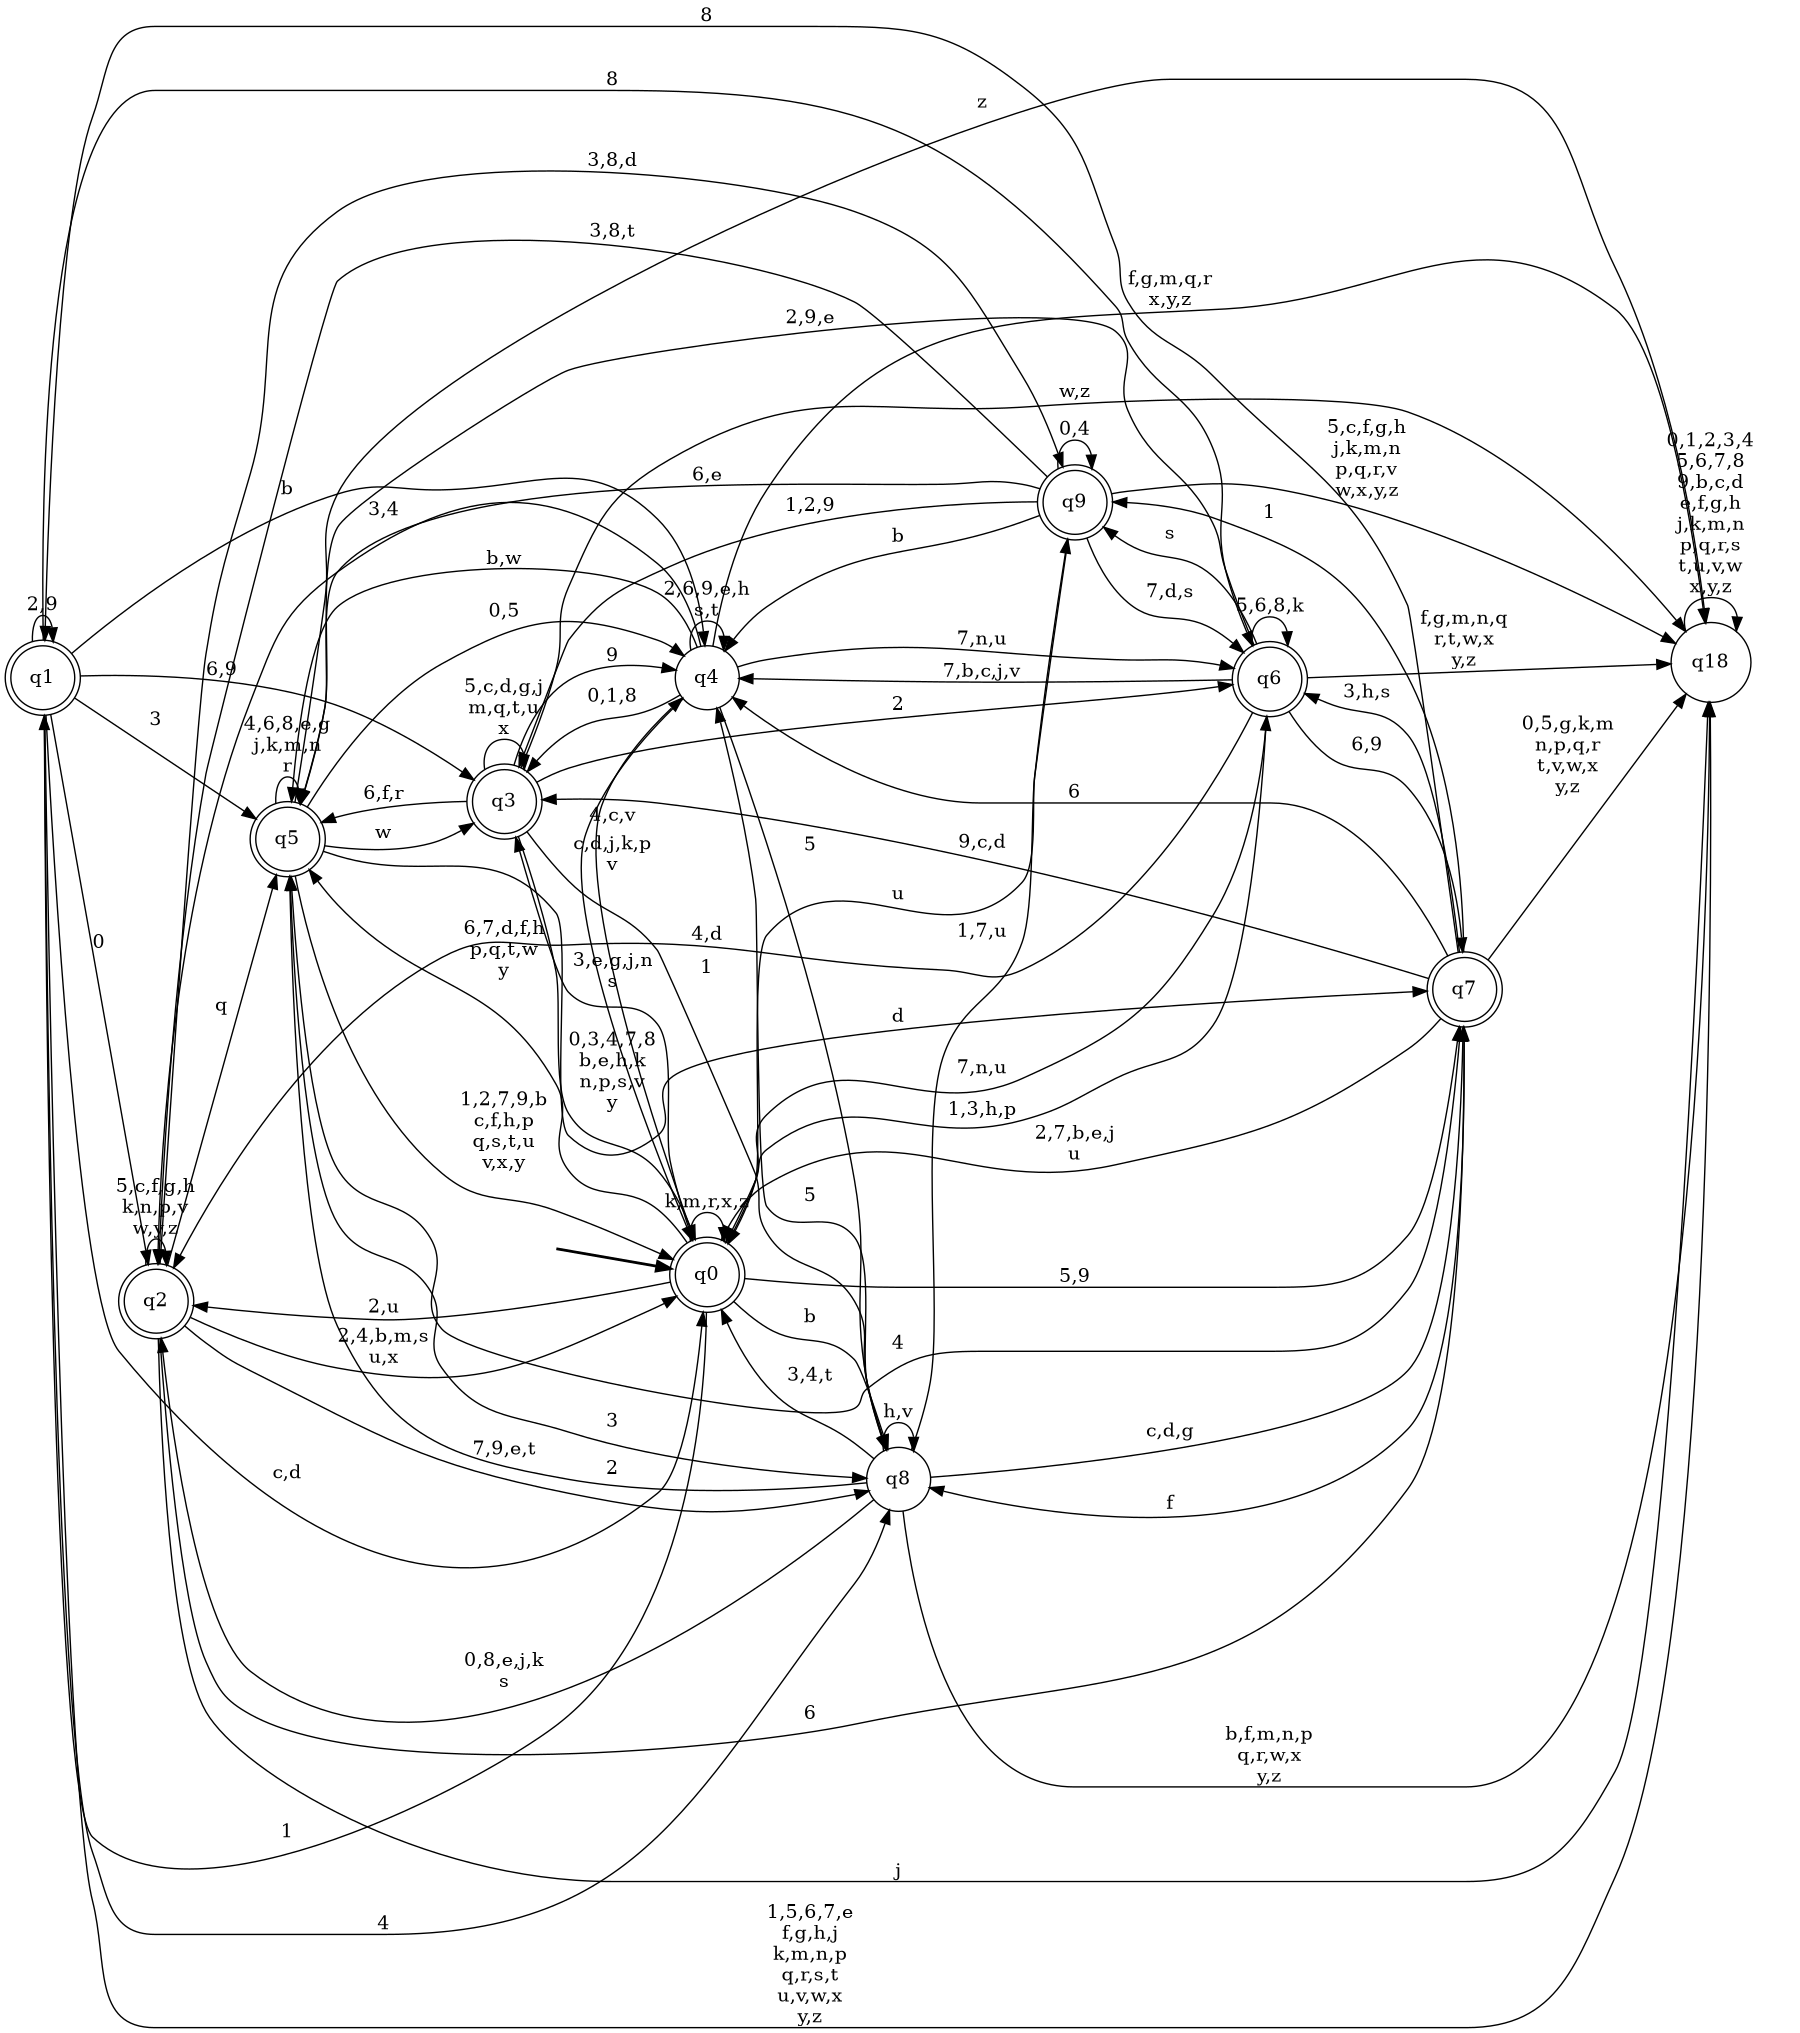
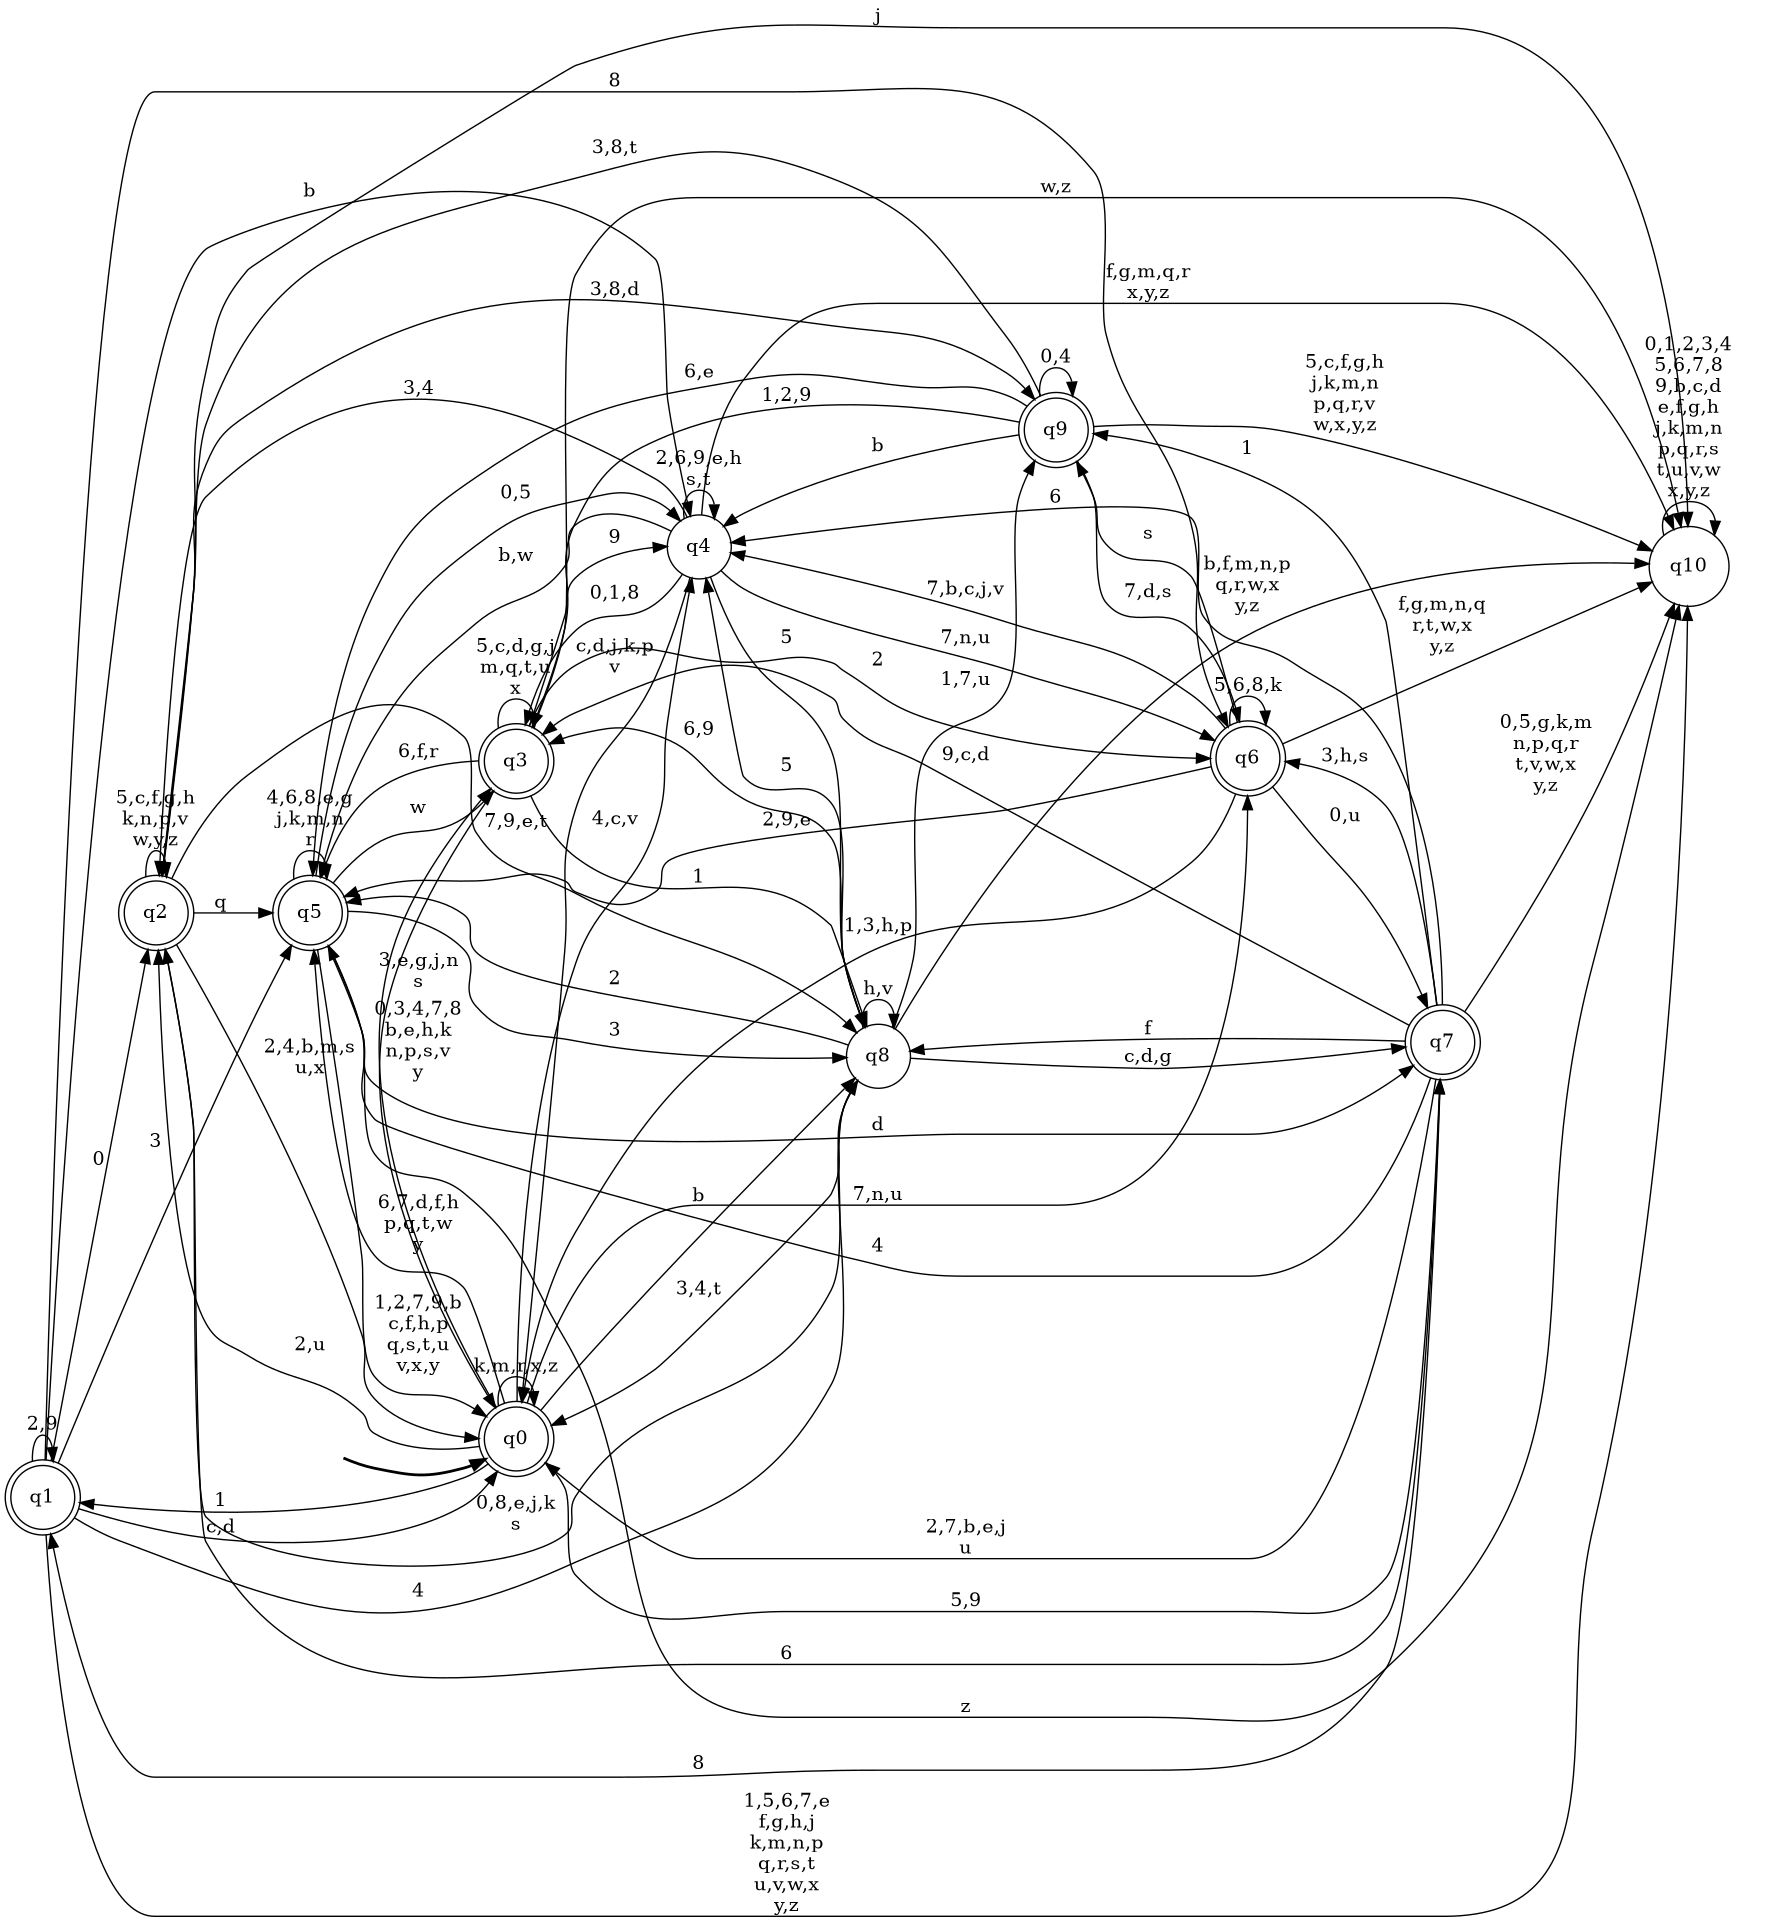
(1711, 662) -> (1689, 566)
(280, 690) -> (785, 812)
(1367, 745) -> (1345, 816)
(917, 912) -> none
(707, 947) -> none
